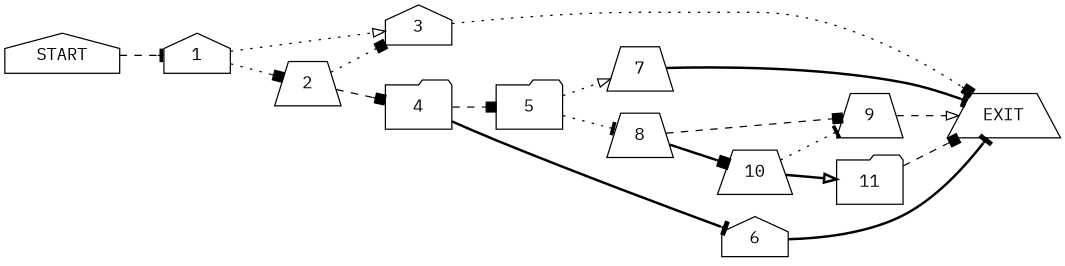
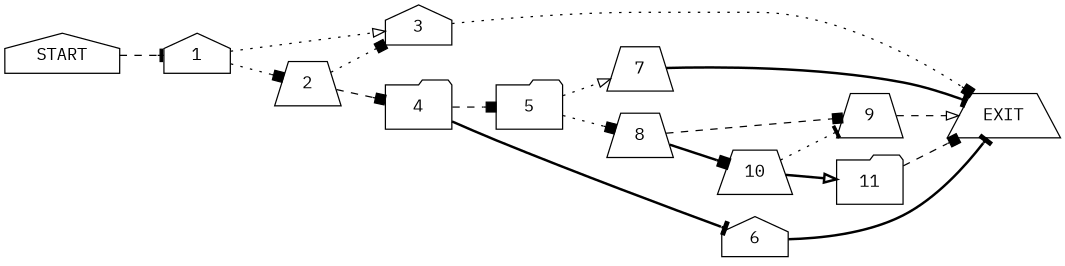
(583, 121) -> (583, 121)
